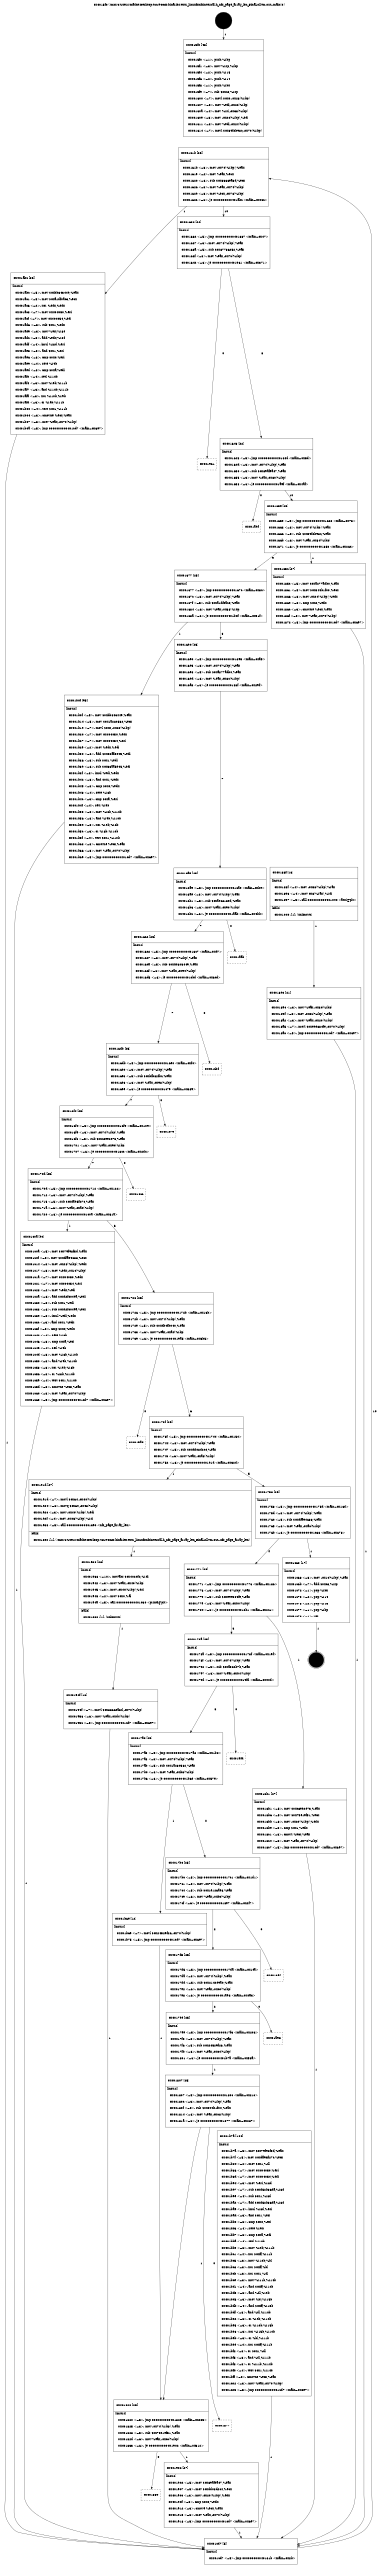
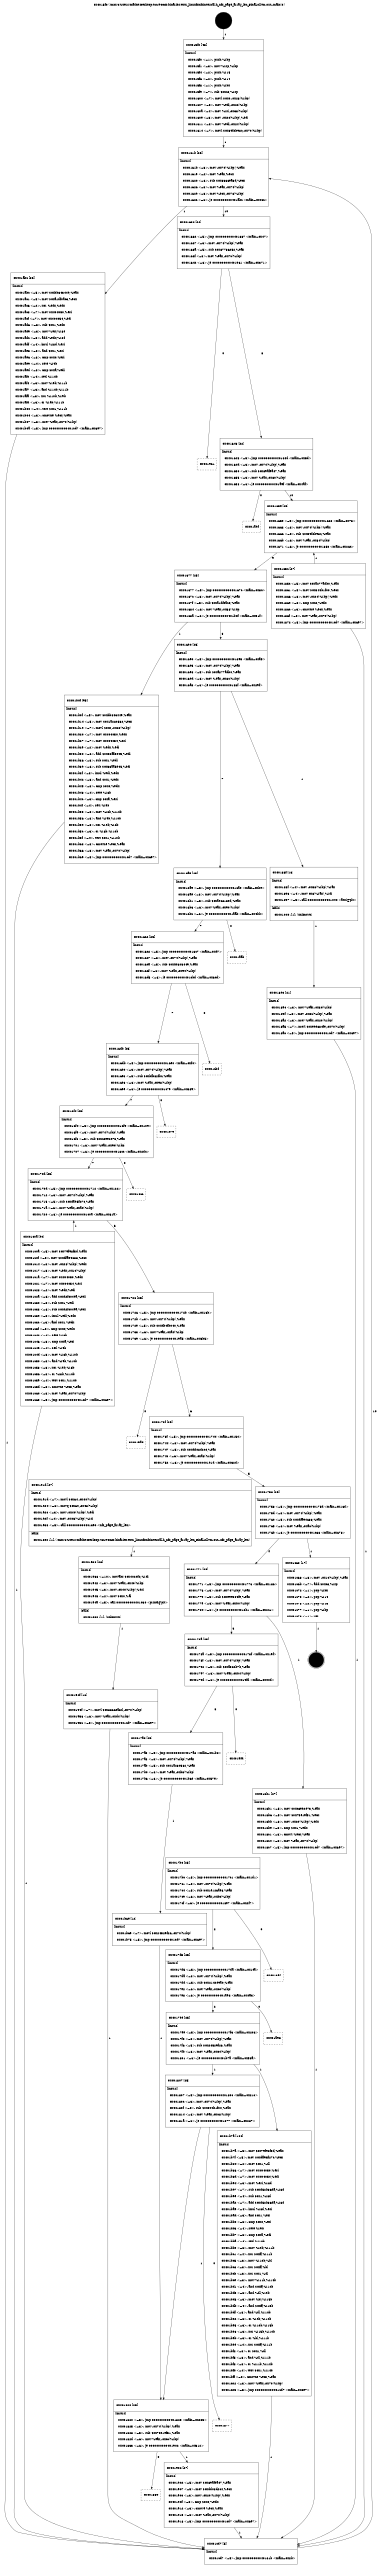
none -> (224, 141)
(311, 557) -> (314, 559)
none -> (267, 778)
(68, 1225) -> (73, 1227)
(172, 1473) -> none
(194, 1820) -> none
none -> (269, 2095)
